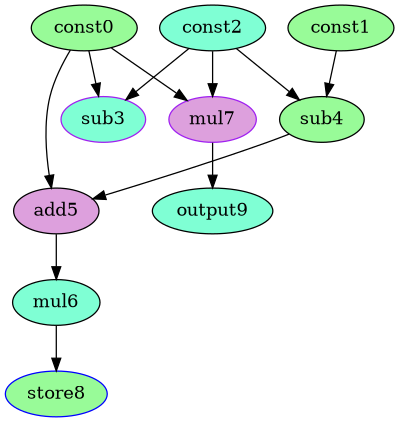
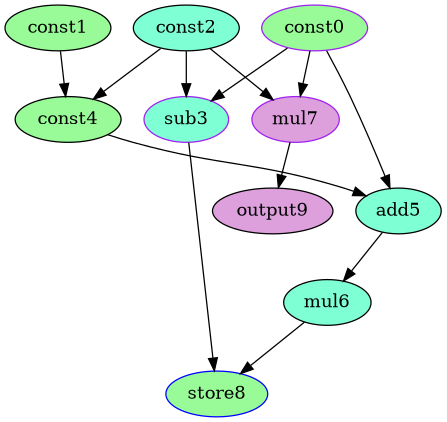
(84, 28) -> (315, 28)
(322, 119) -> (68, 119)
(56, 211) -> (399, 211)
(213, 211) -> (273, 211)
none -> (201, 250)
